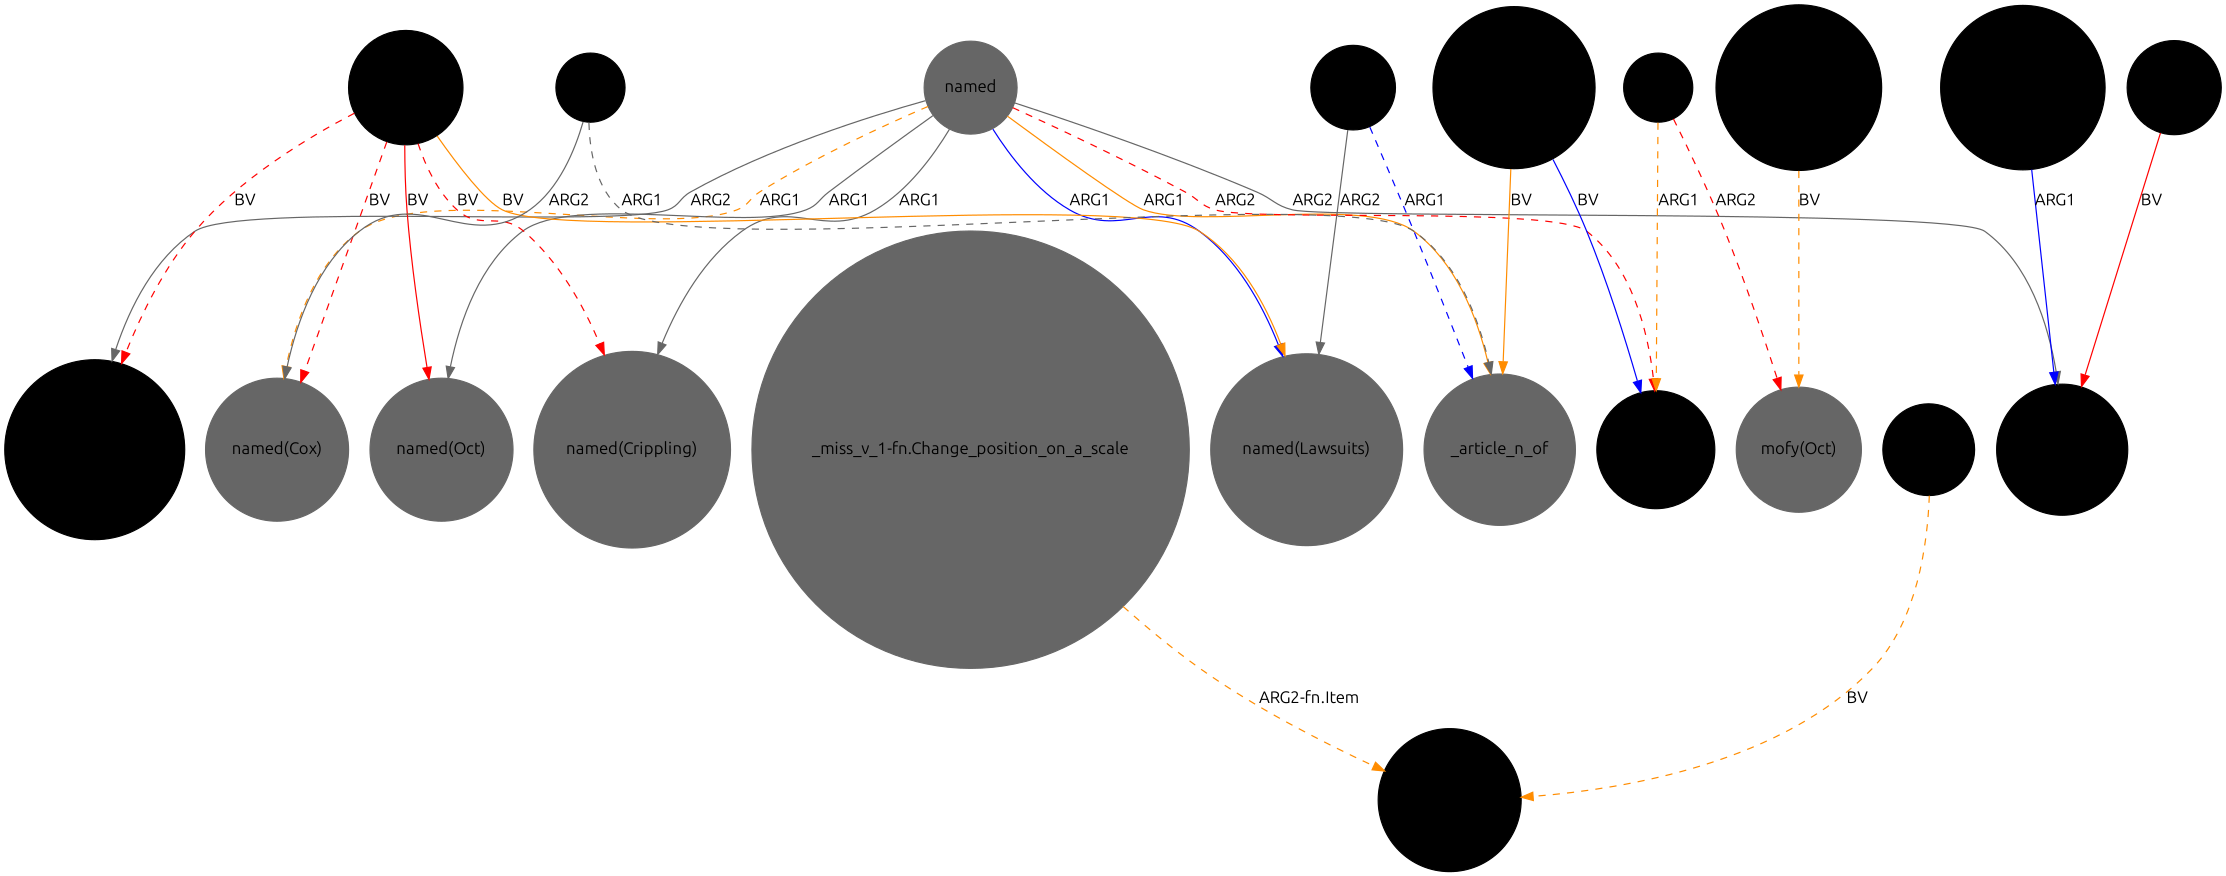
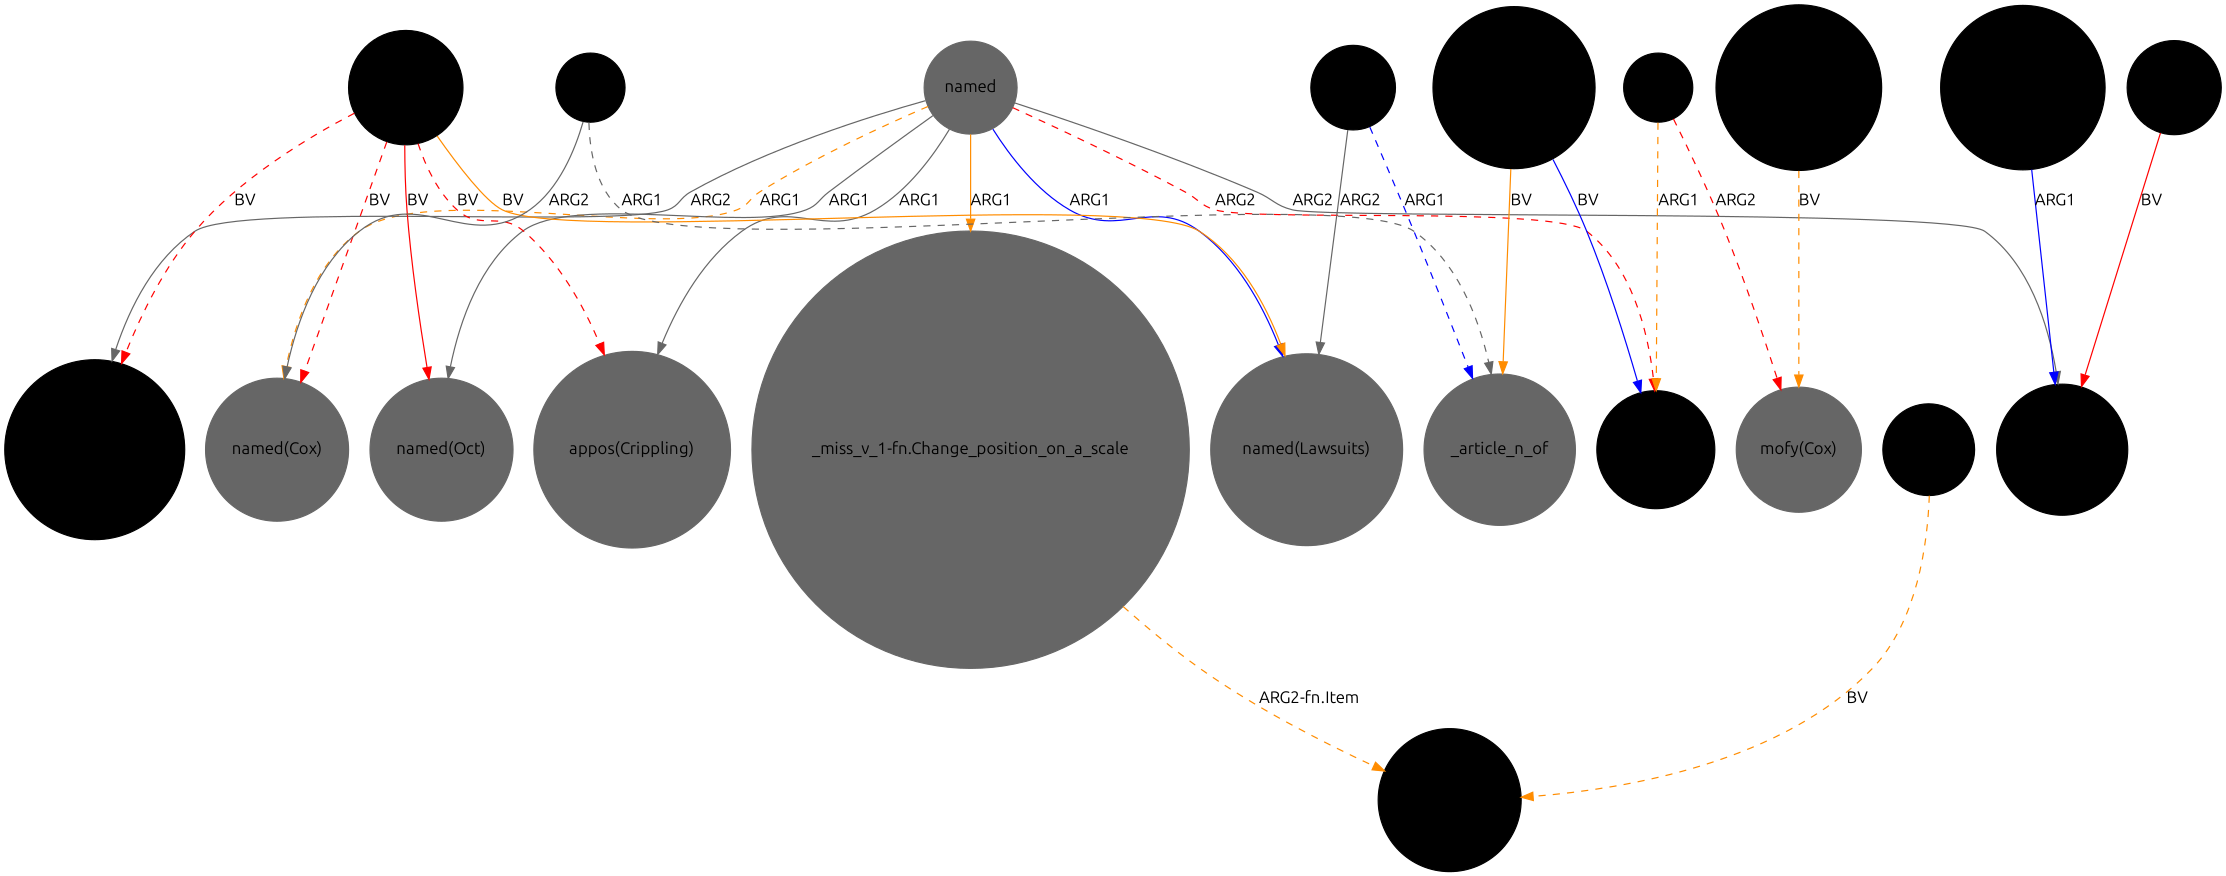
(1141, 209) -> (971, 177)
(632, 450) -> (632, 450)
(1799, 450) -> (1799, 450)
